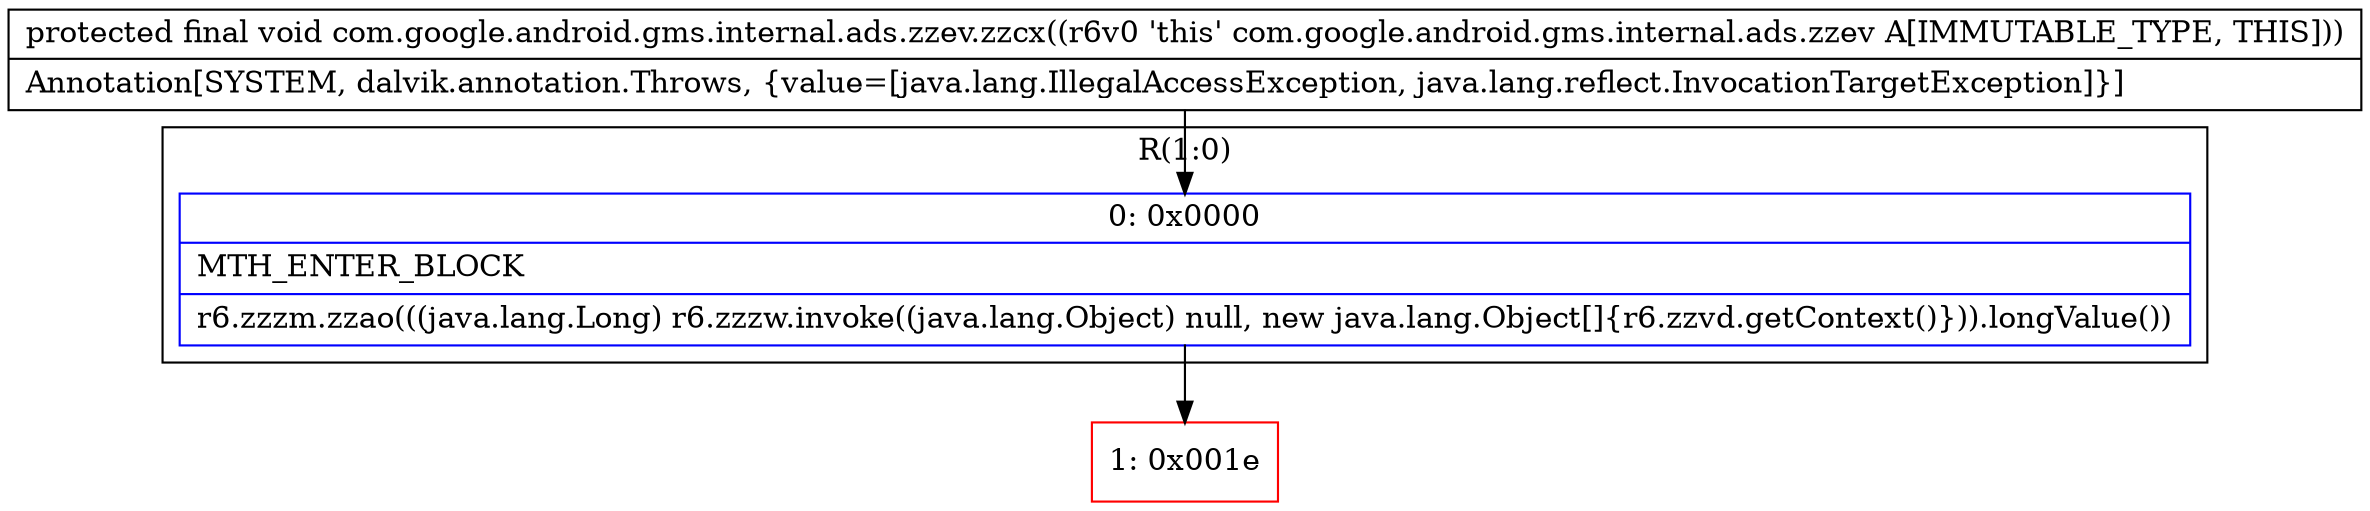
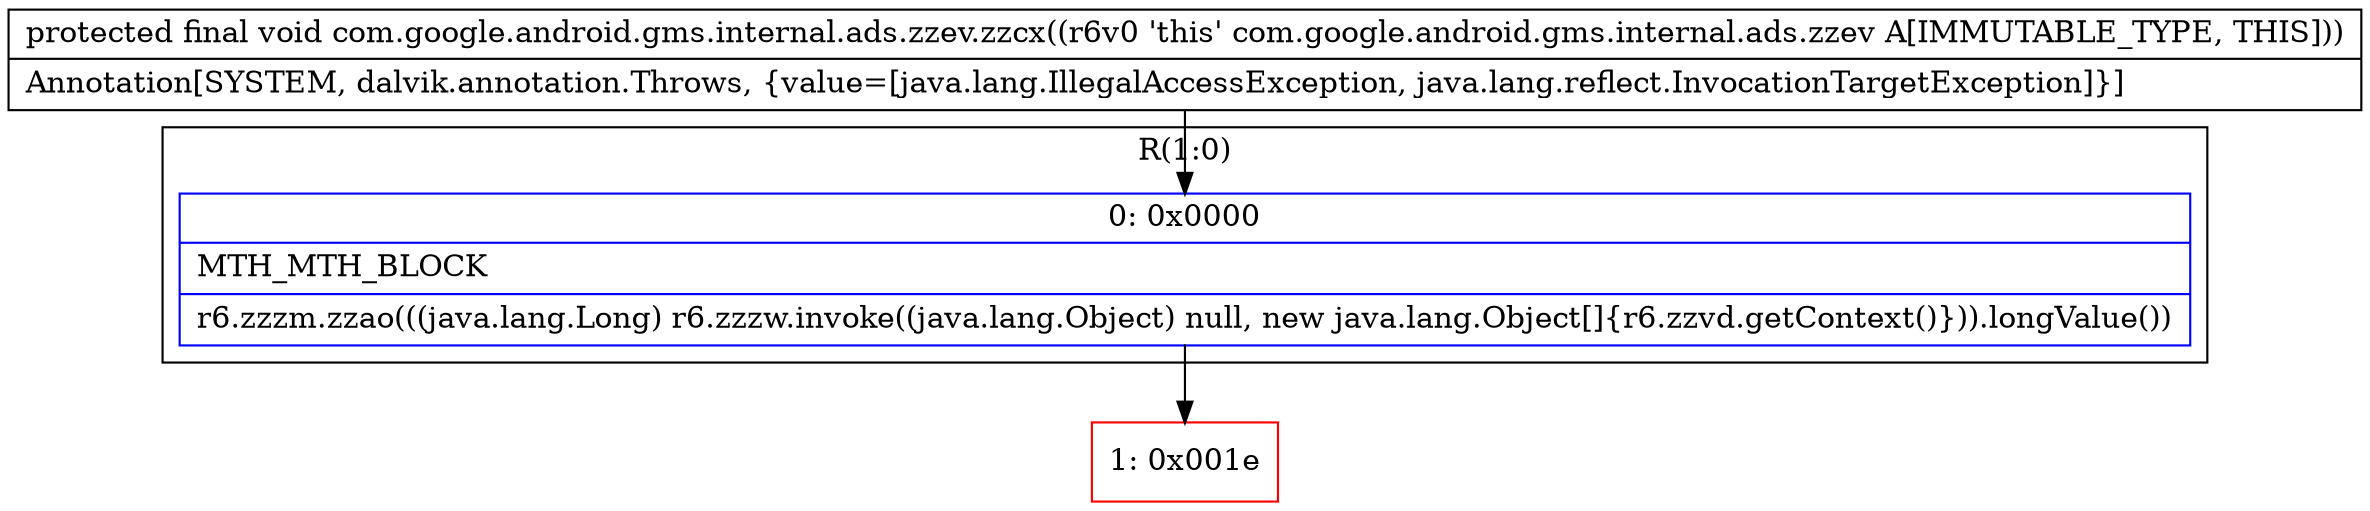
(361, 267) -> (342, 267)
